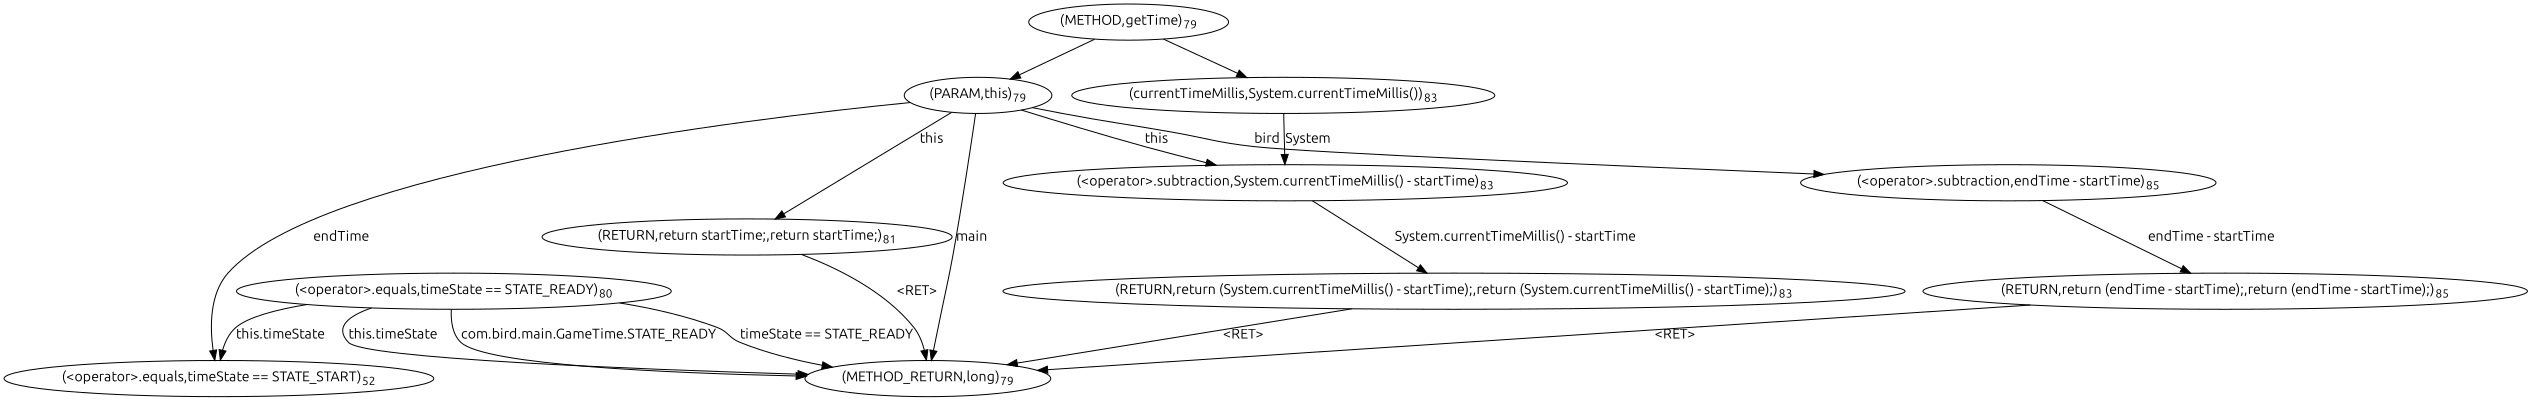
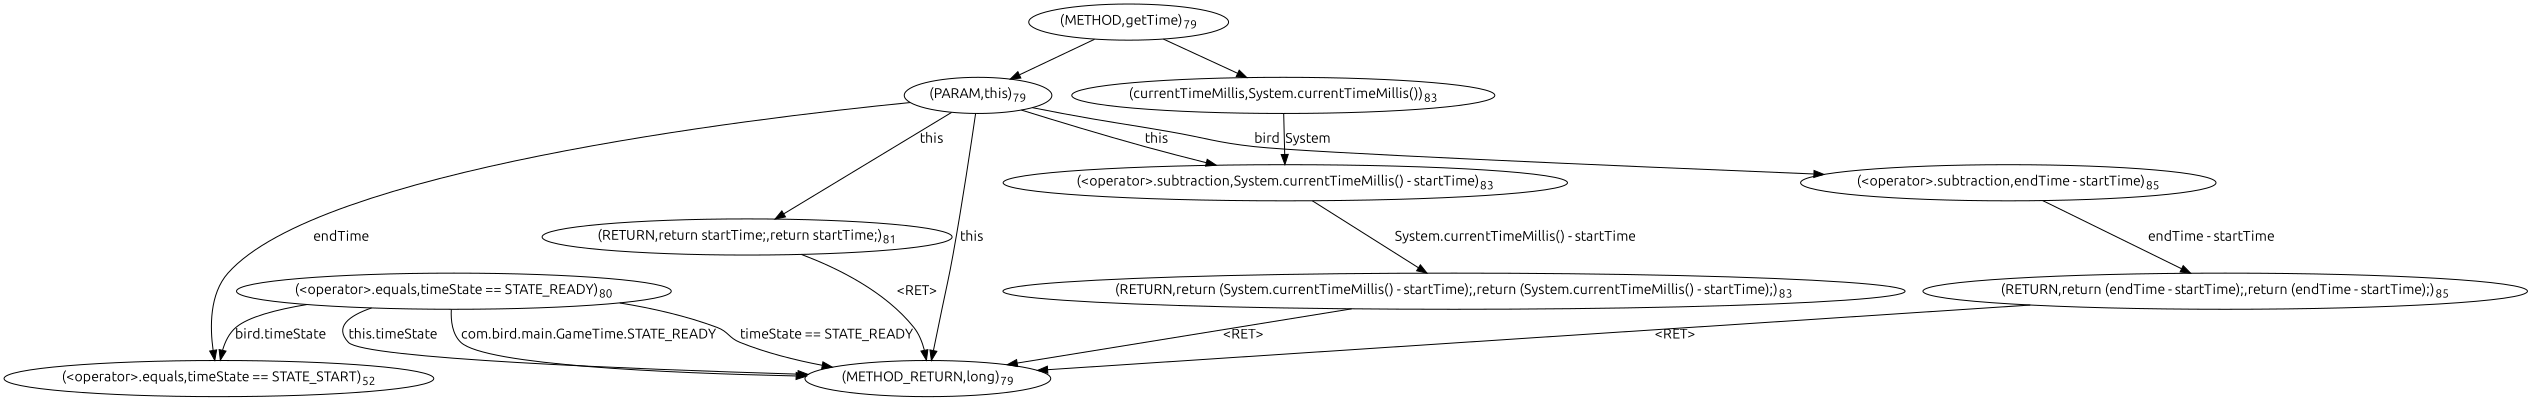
(972, 237) -> (972, 237)
(281, 335) -> (281, 335)
